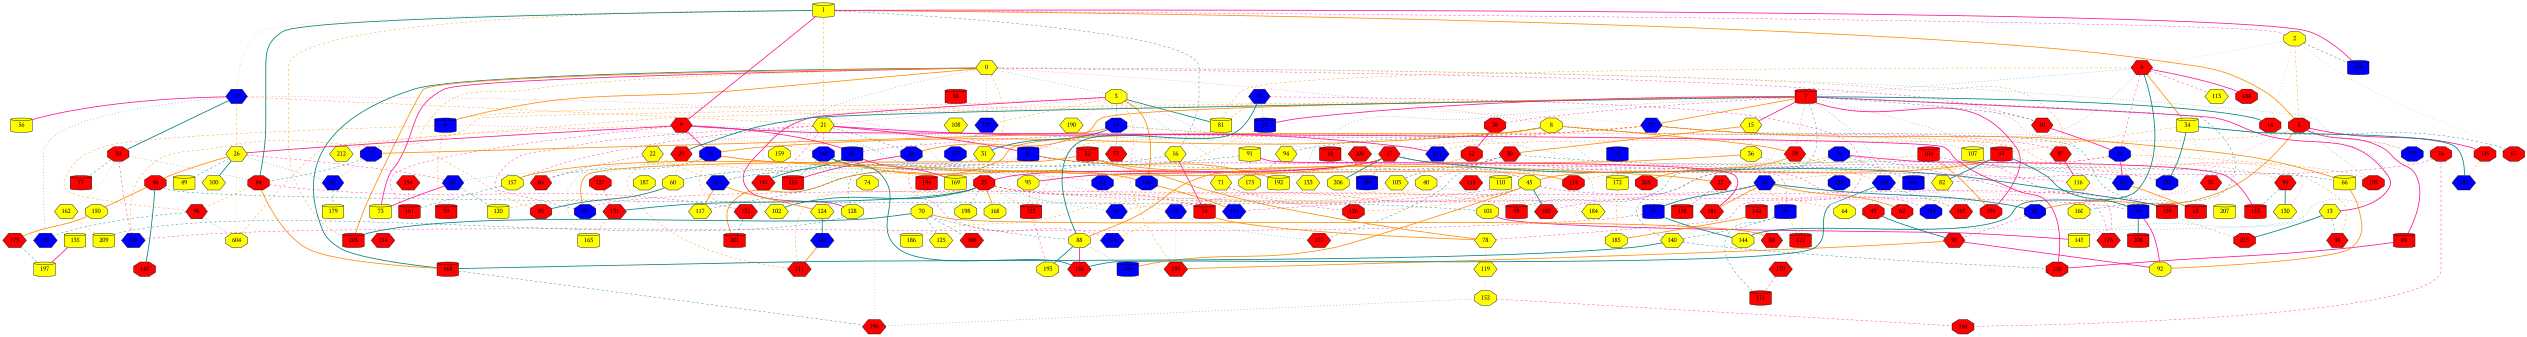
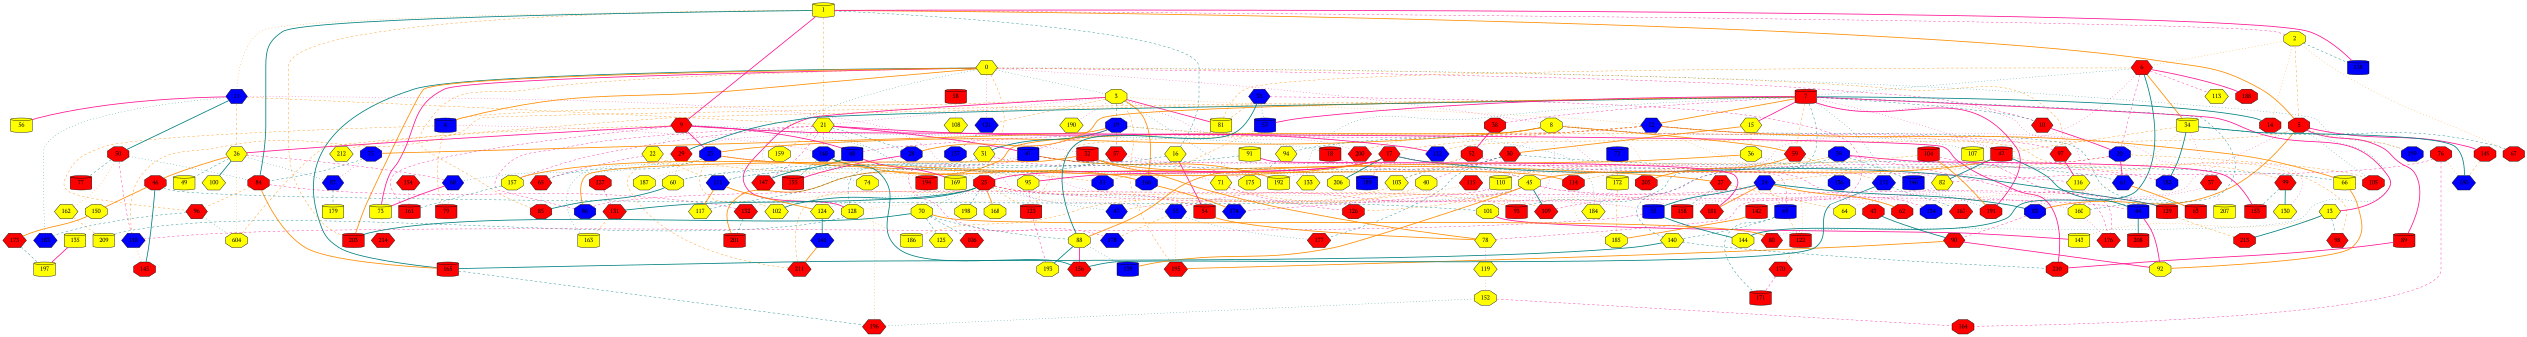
(1179, 114) -> (1179, 114)
(1250, 168) -> (1118, 165)
none -> (1804, 197)
(1510, 198) -> (1605, 197)
(498, 212) -> none
(2206, 225) -> (2206, 225)
